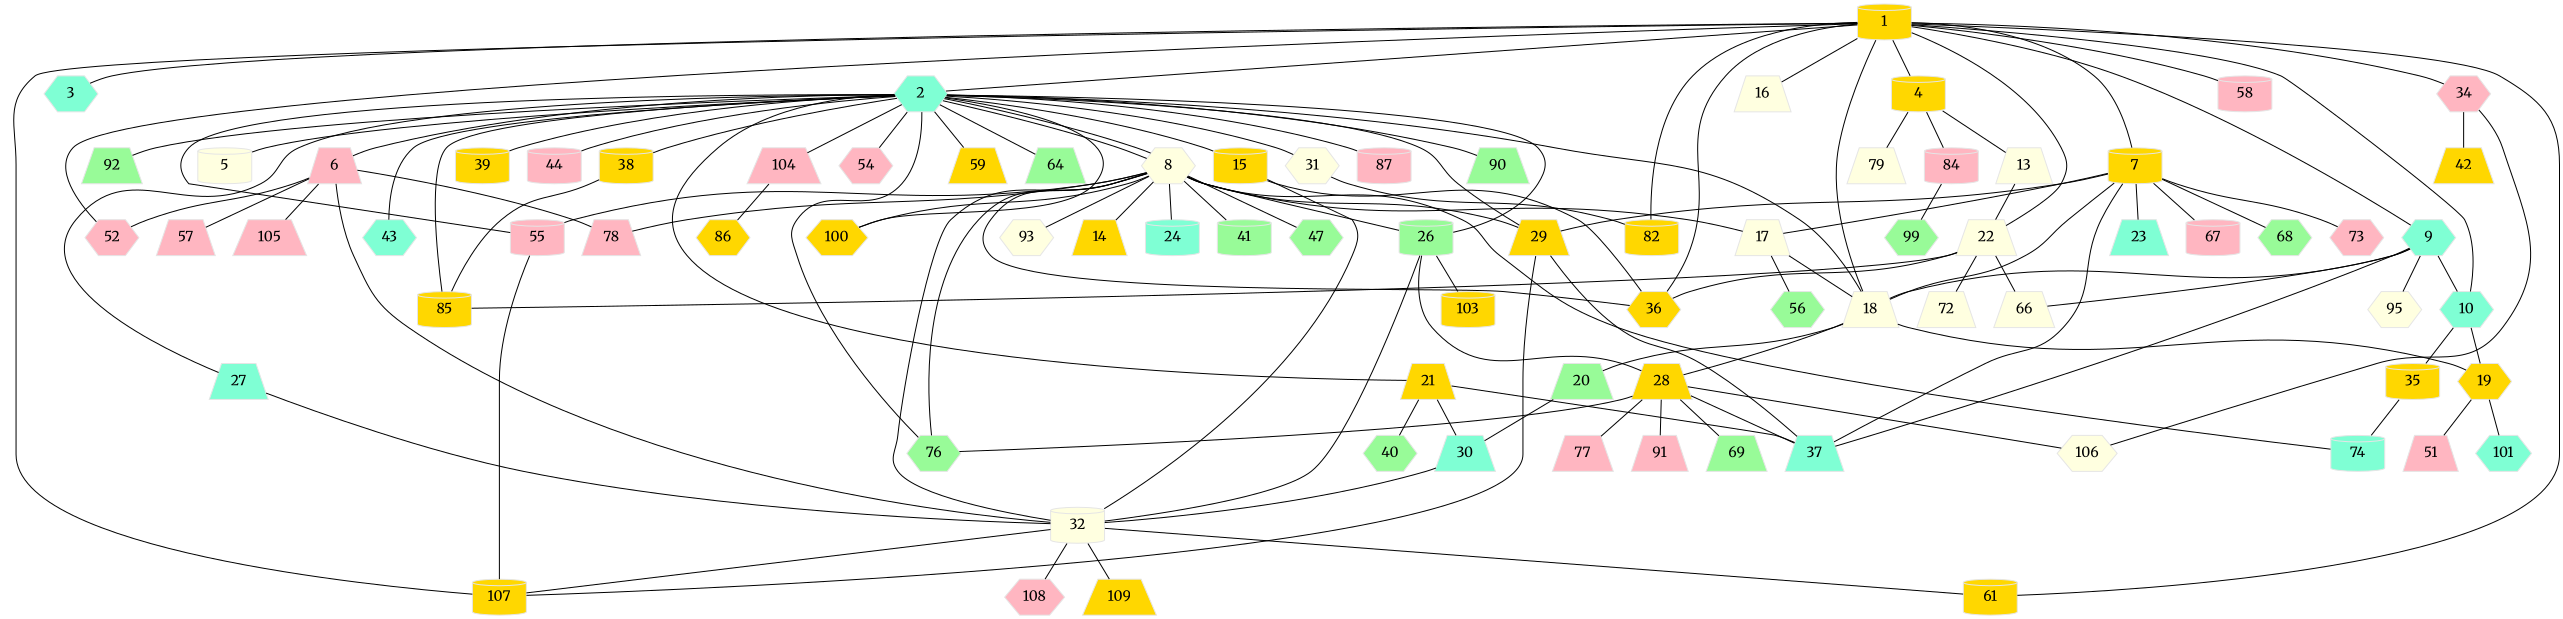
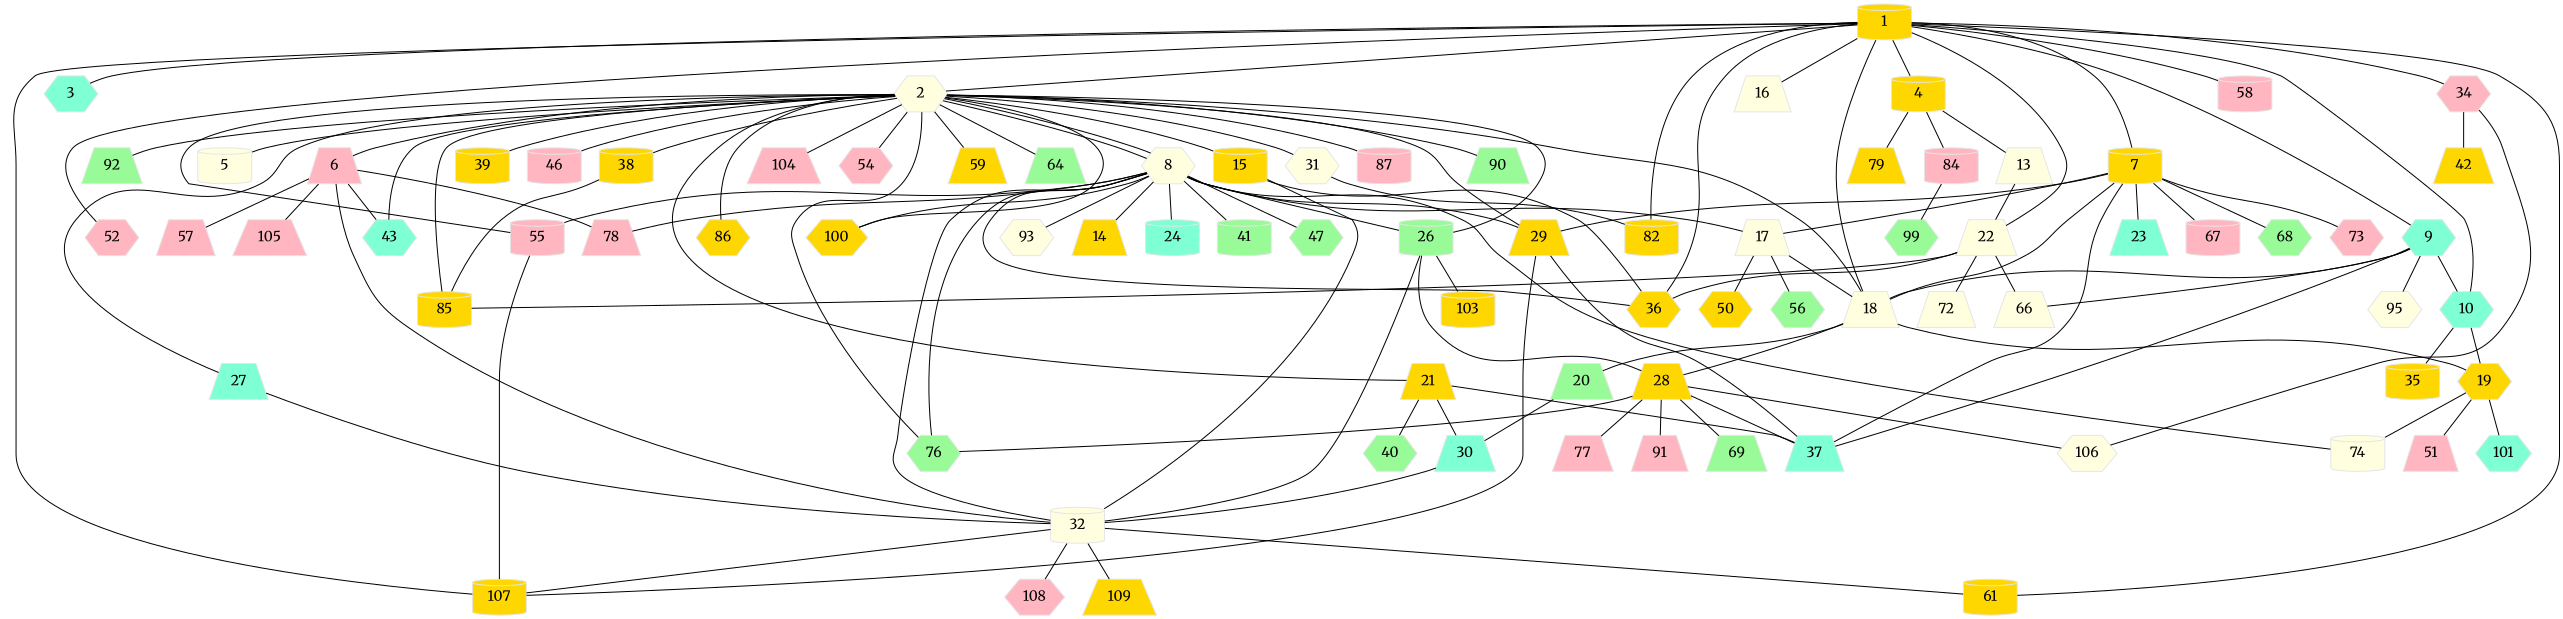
(921, 94) -> (921, 94)
(554, 166) -> (554, 166)
(1876, 166) -> (1876, 166)
(220, 201) -> (362, 202)
(753, 202) -> (754, 133)
none -> (1726, 310)
(2385, 418) -> (2426, 415)
(2358, 453) -> (2358, 453)
